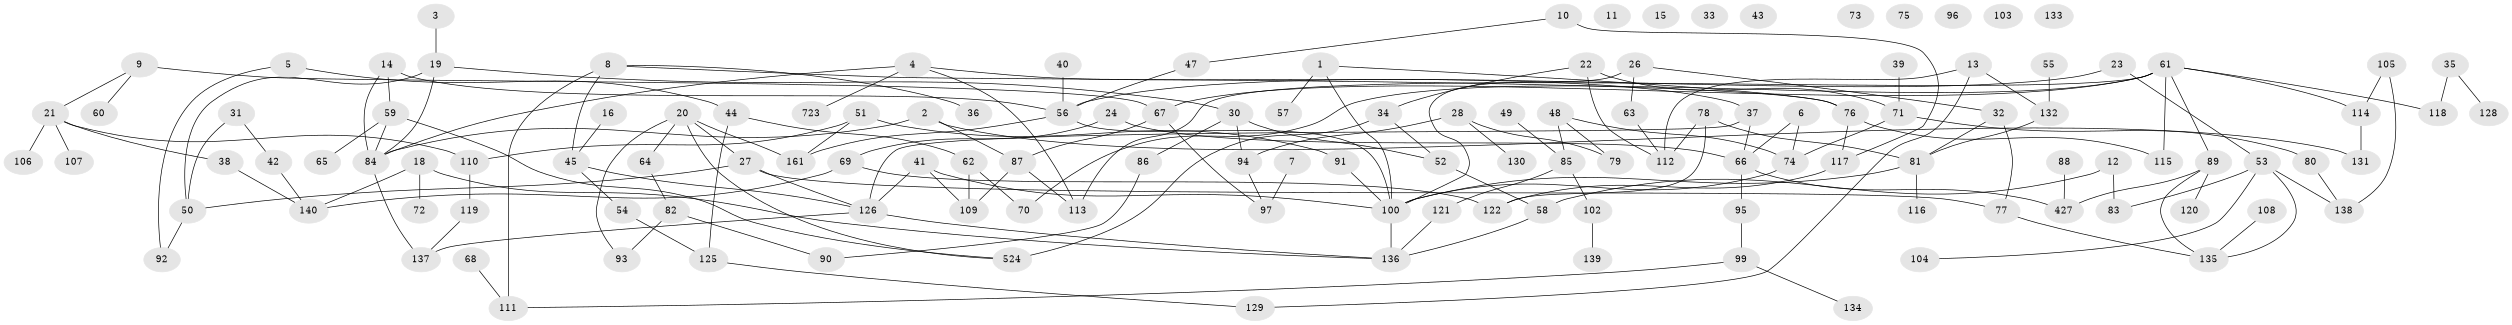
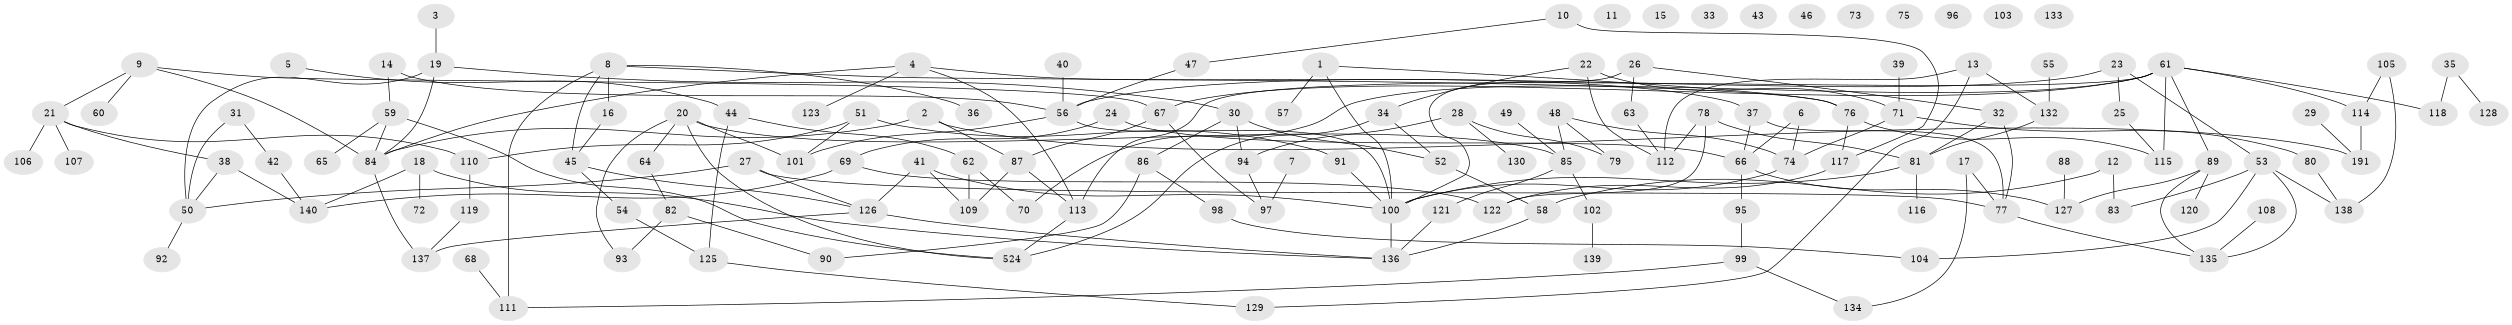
none -> (1807, 16)
none -> (608, 89)
(365, 111) -> (262, 102)
(811, 114) -> (811, 114)
none -> (2120, 114)
none -> (2311, 114)
(174, 129) -> none
(706, 131) -> (1125, 138)
(1425, 132) -> (1905, 131)
(796, 162) -> (796, 162)
none -> (1965, 162)
(2361, 162) -> (2361, 162)
none -> (206, 187)
none -> (1218, 211)
(2064, 211) -> (2064, 211)
none -> (1052, 230)
